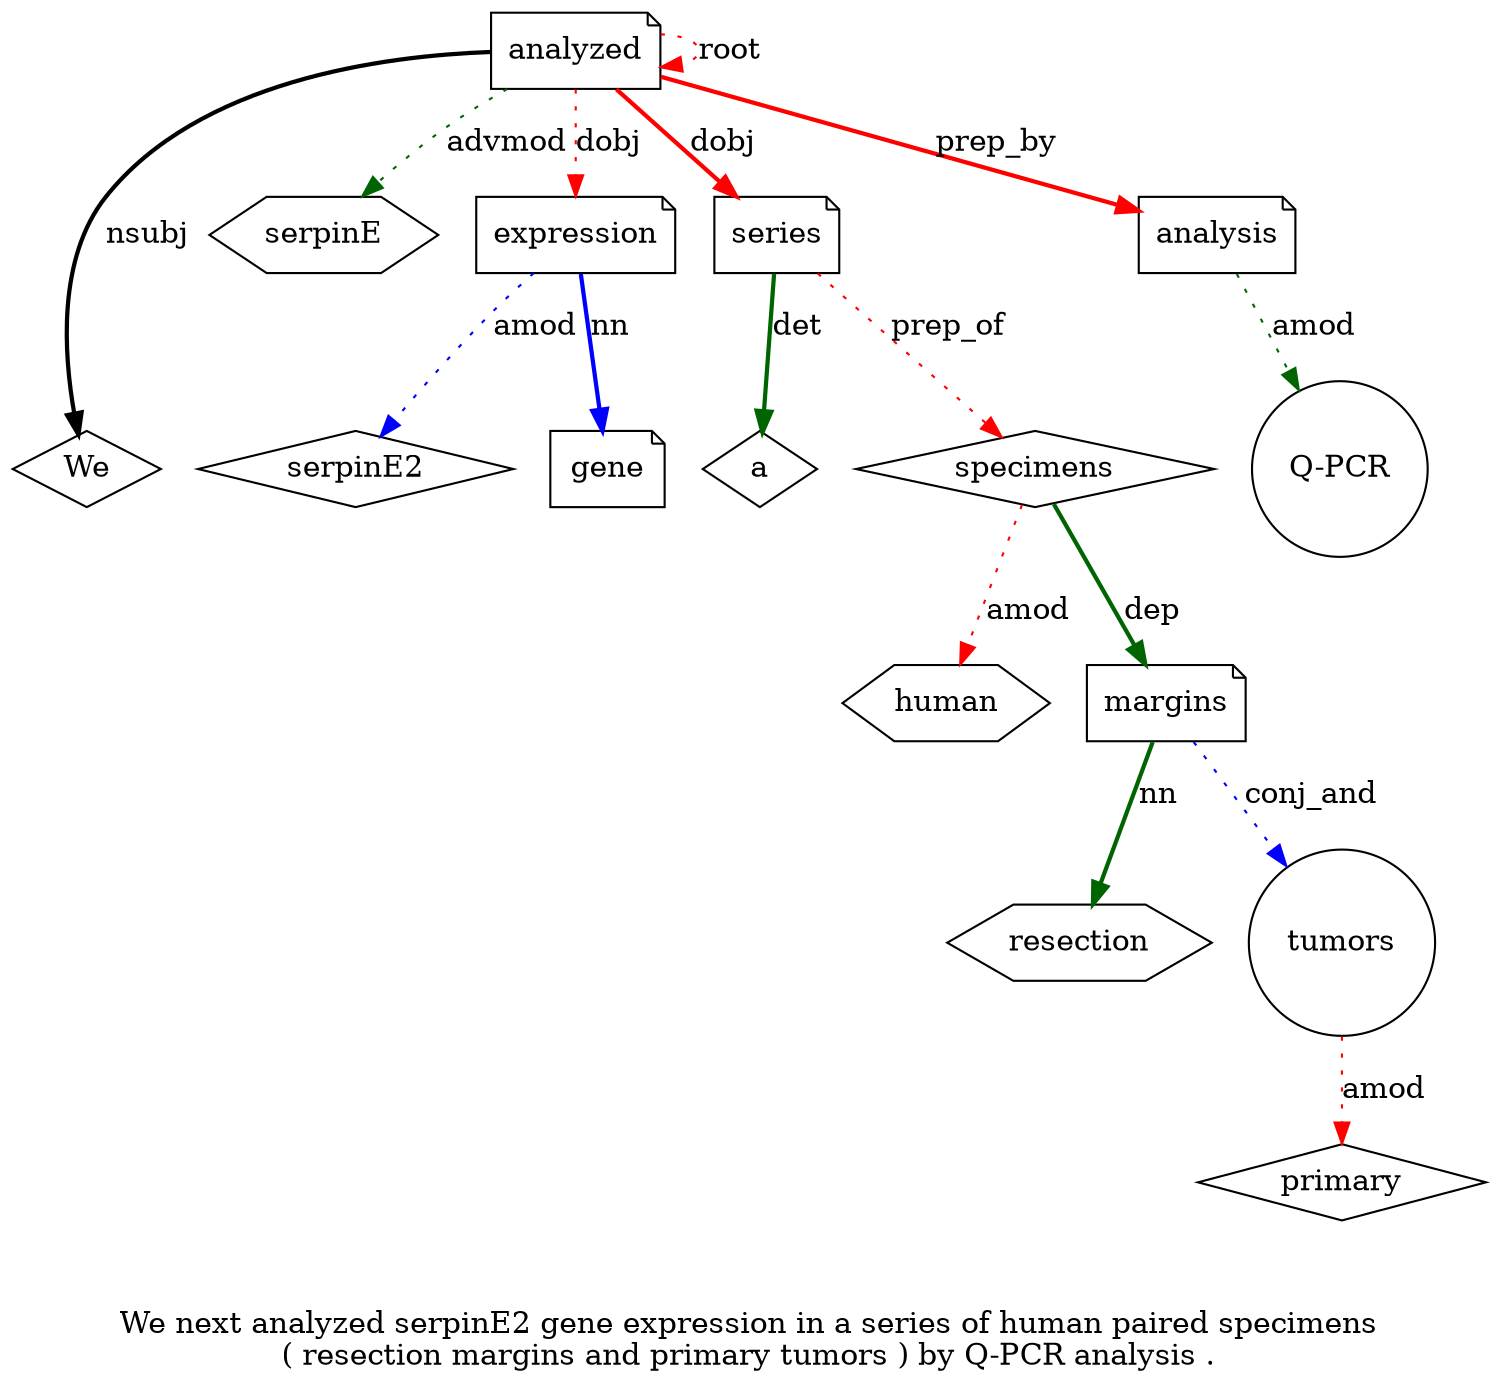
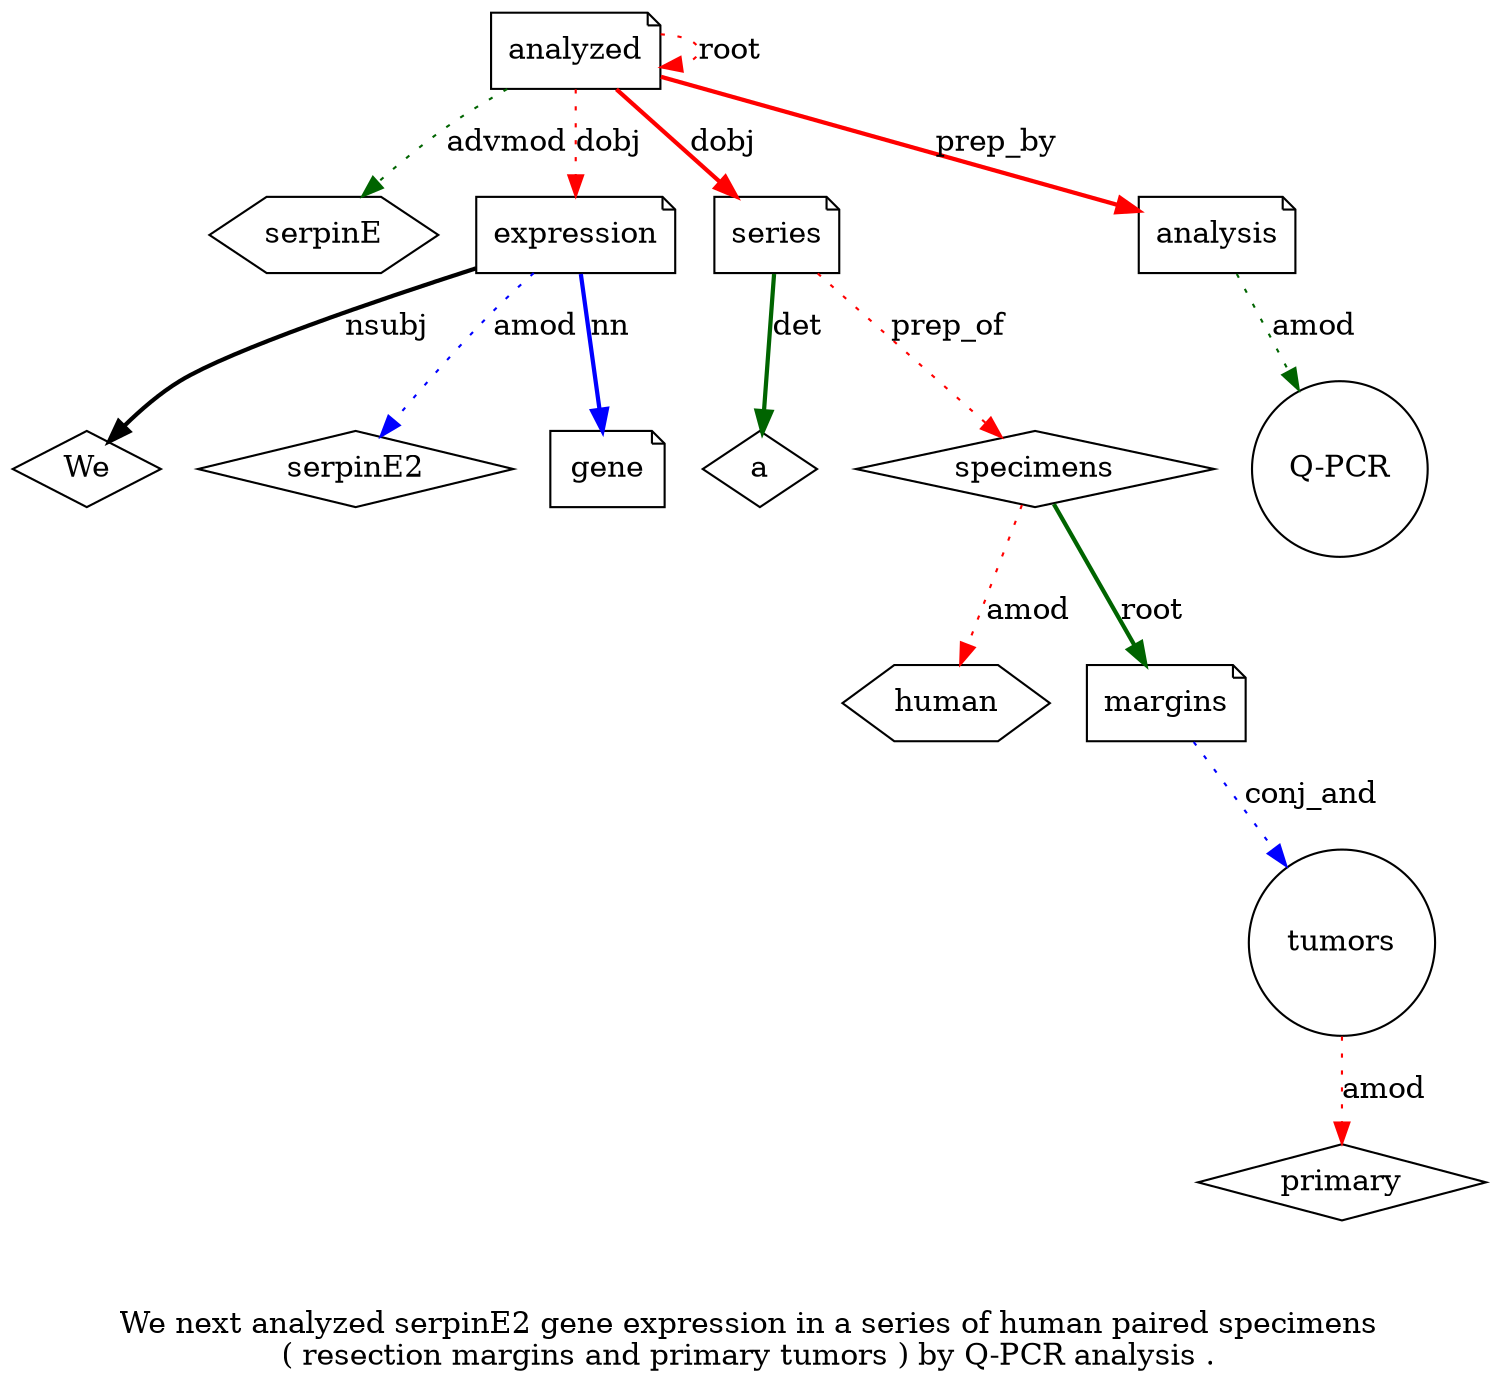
(180, 132) -> (293, 332)
(1153, 611) -> (1153, 611)
(1080, 943) -> none
